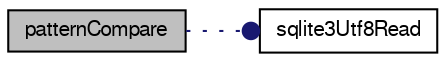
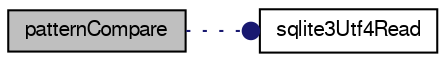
(349, 31) -> (349, 31)
